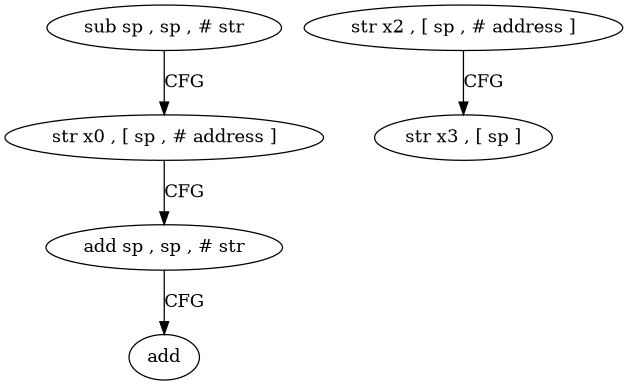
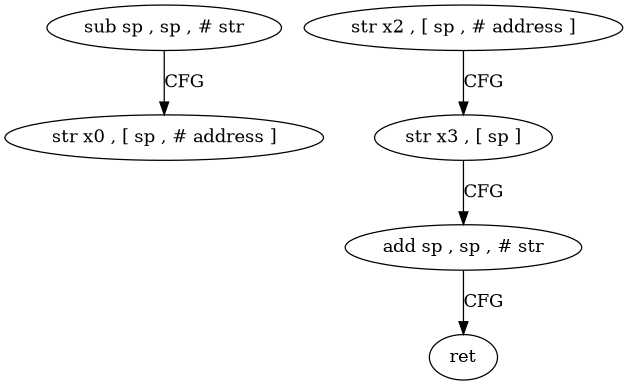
(164, 186) -> (463, 186)
(164, 357) -> (463, 357)
